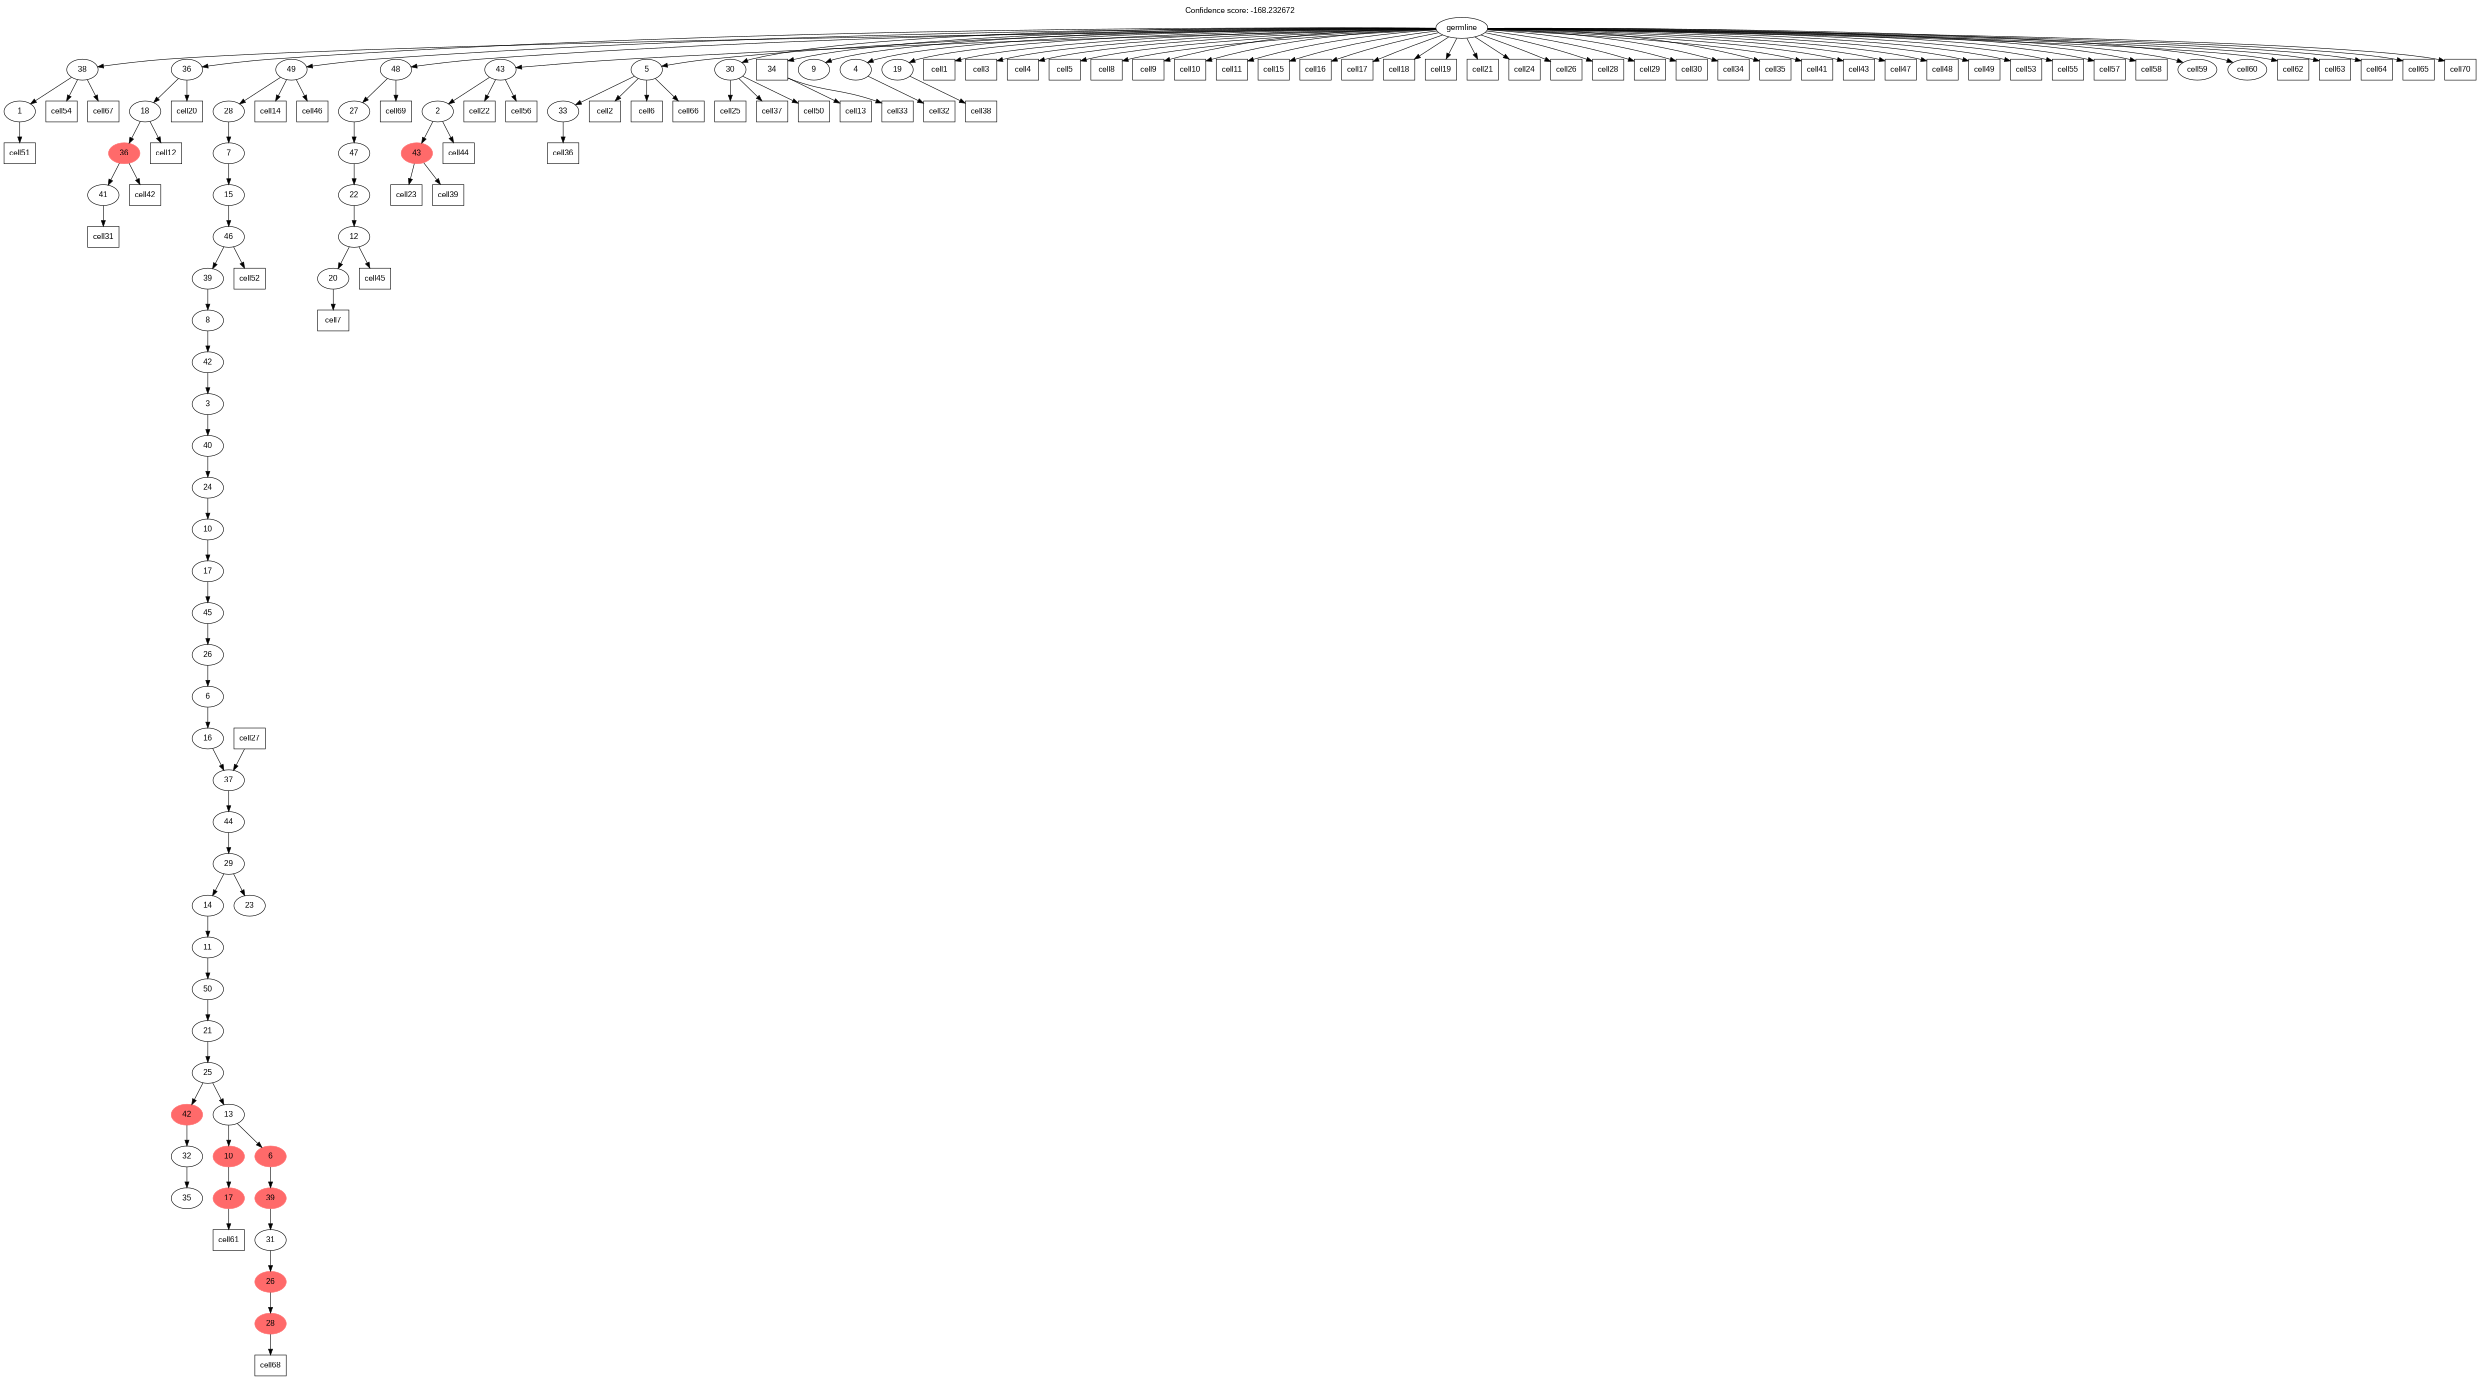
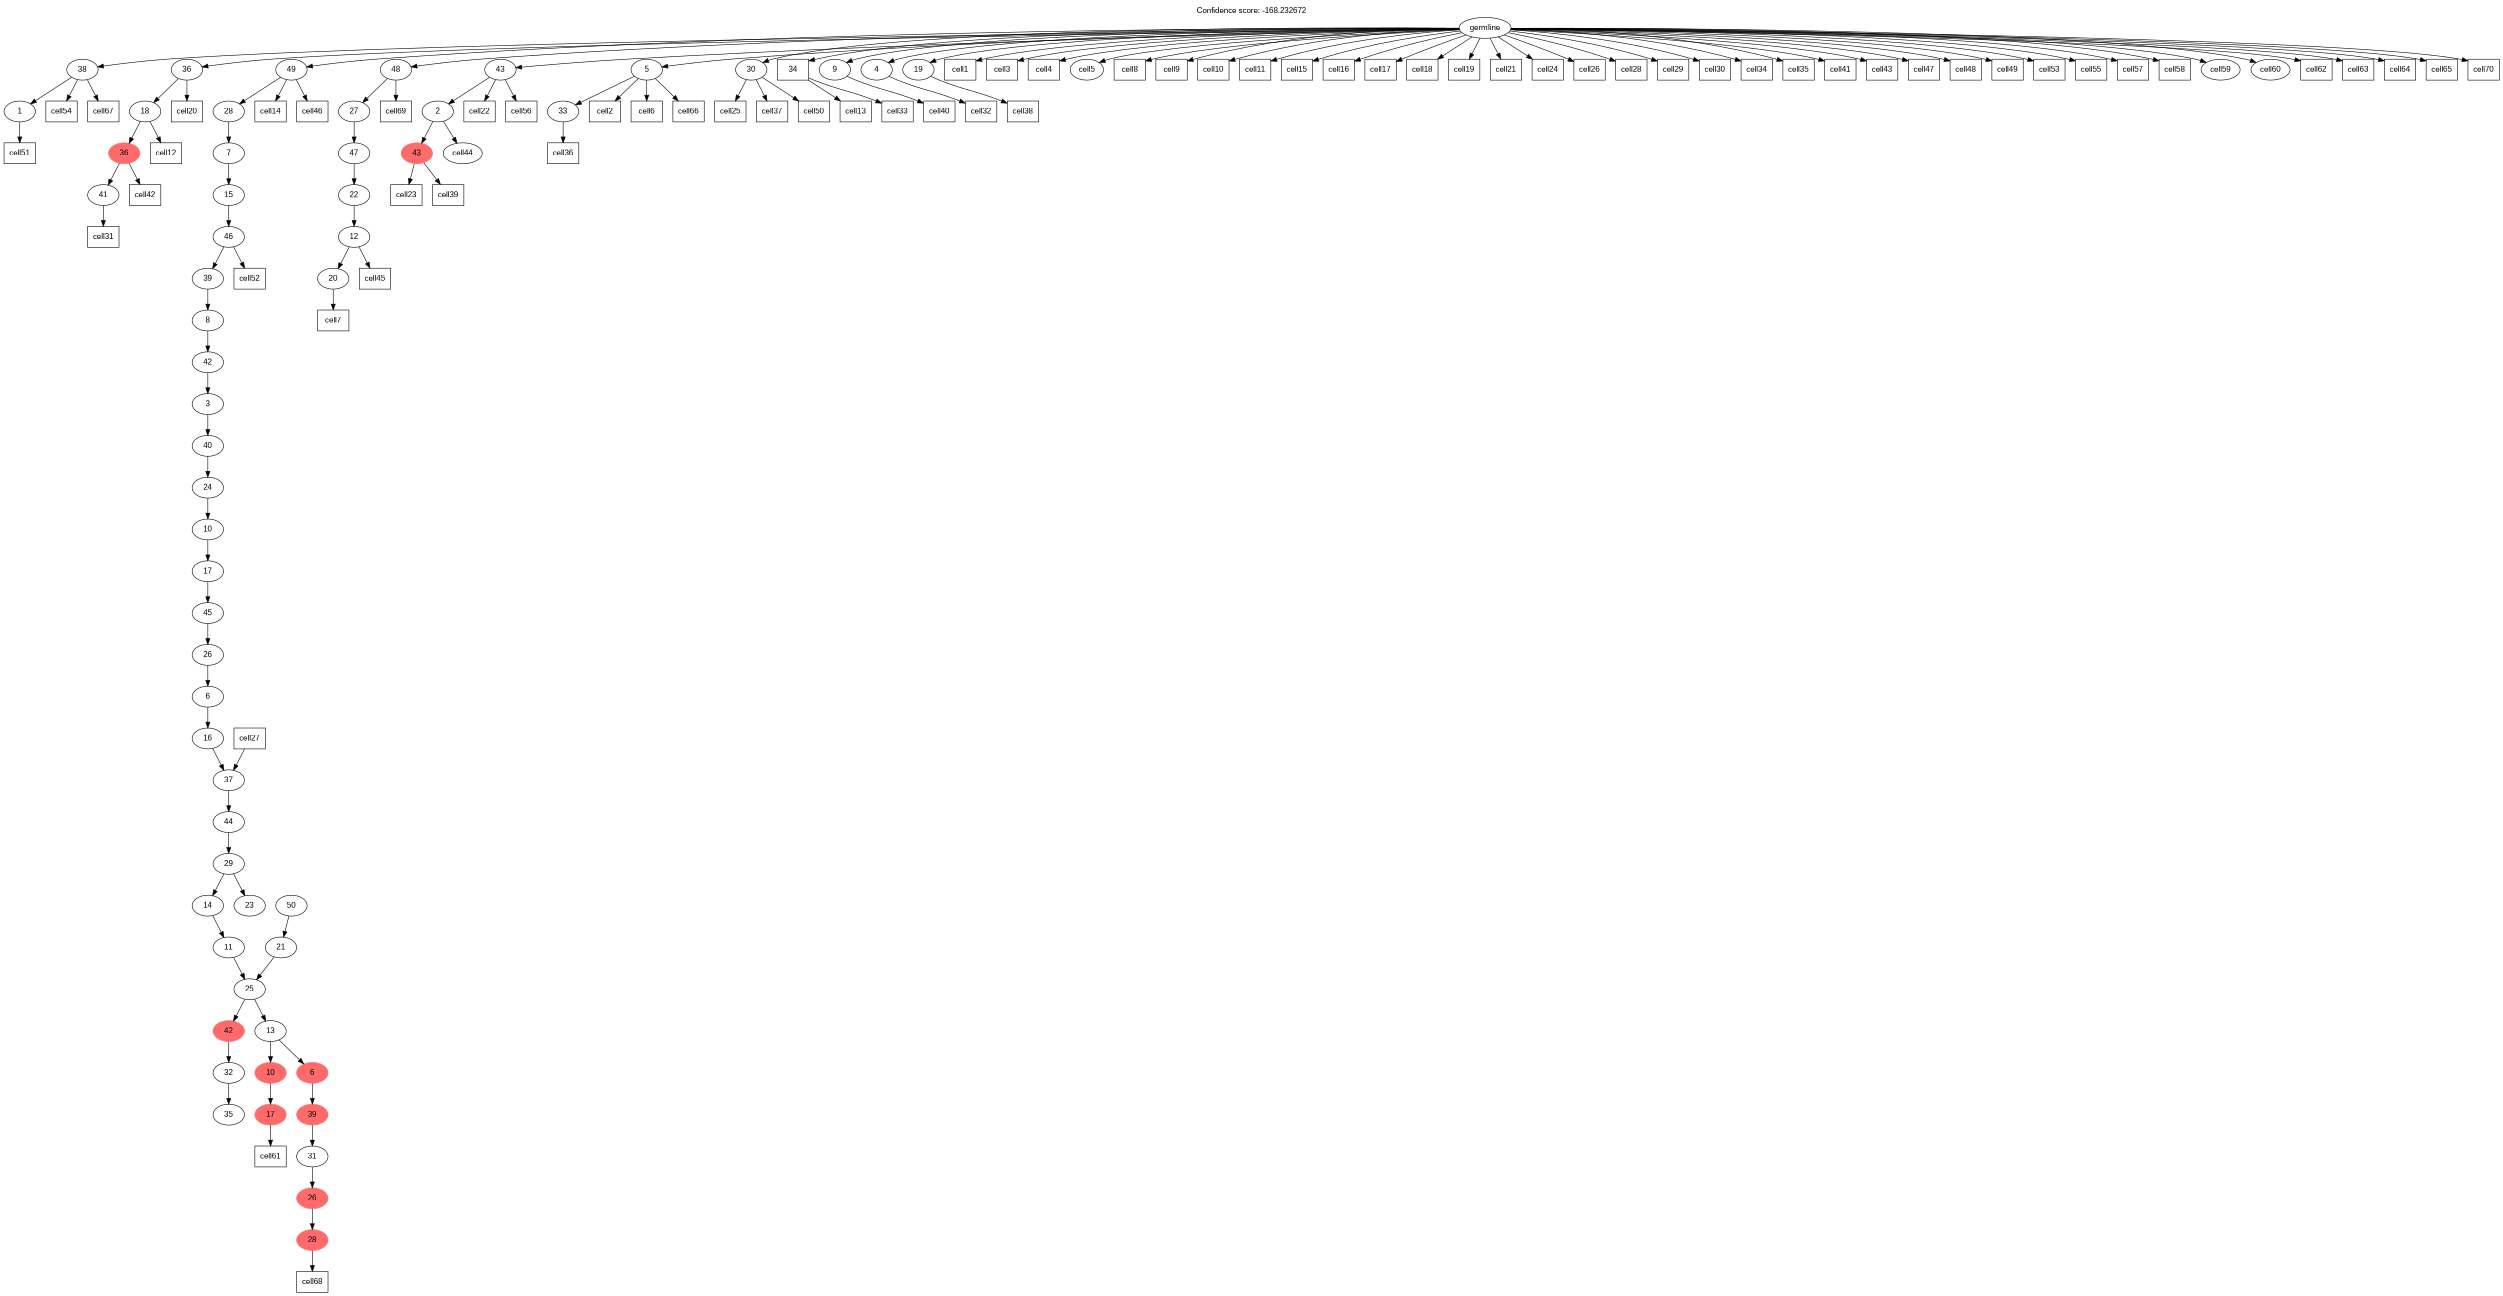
(1065, 70) -> (1087, 70)
none -> (939, 111)
(459, 153) -> (463, 153)
(208, 966) -> (238, 966)
